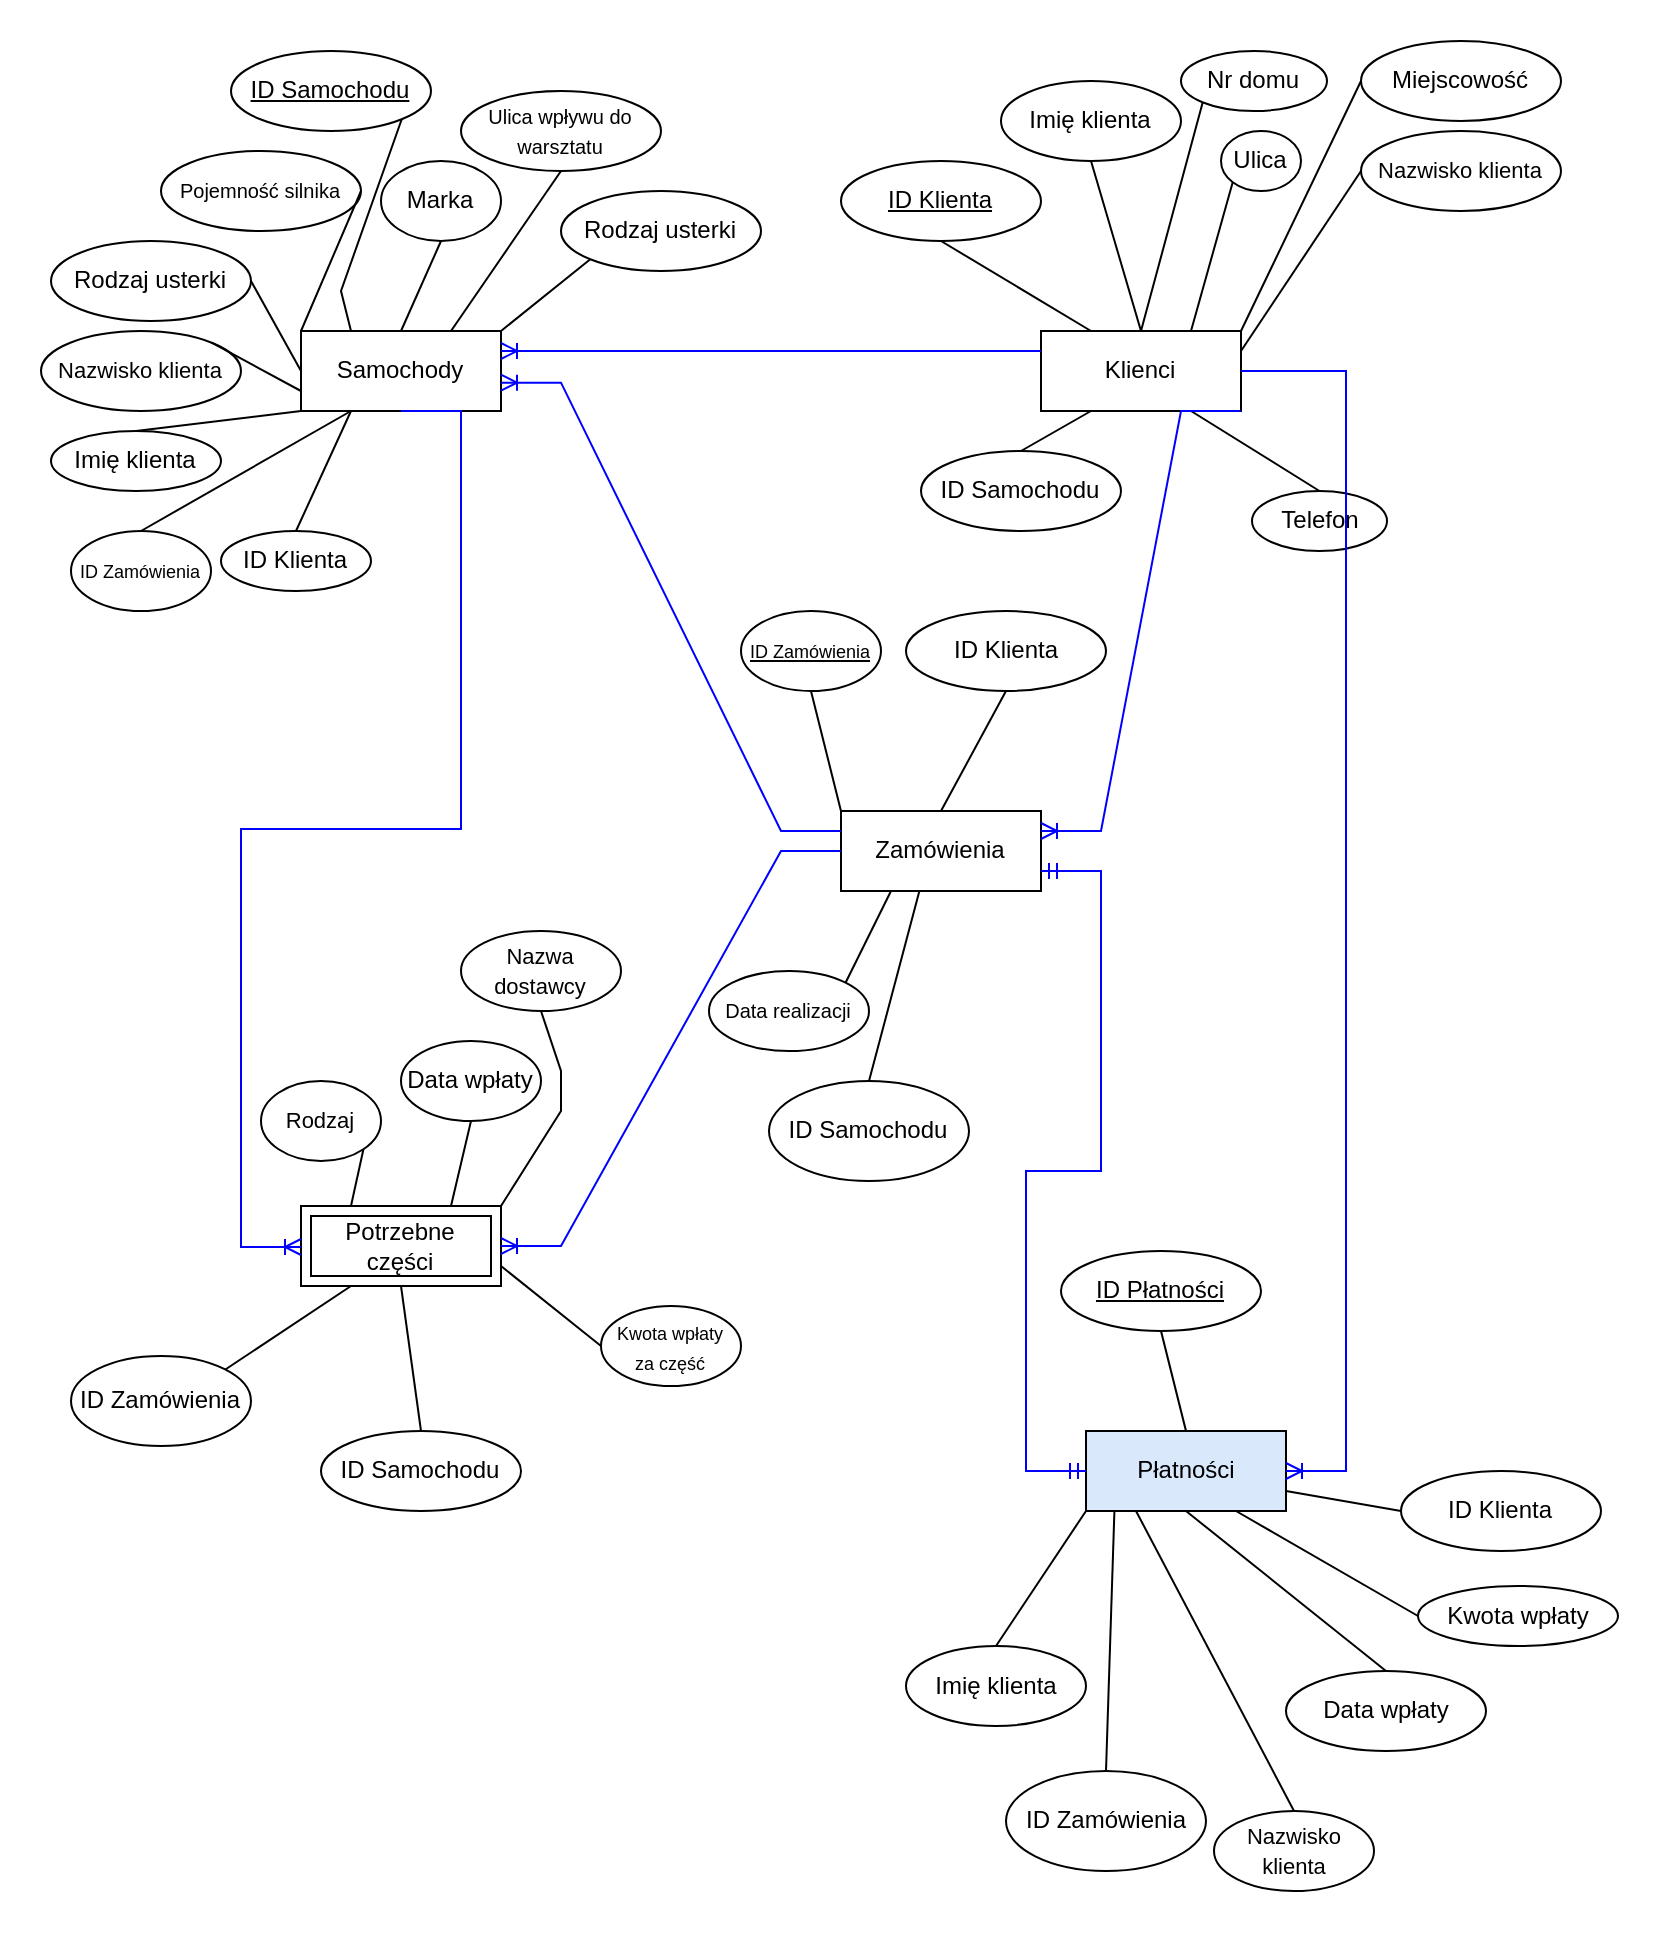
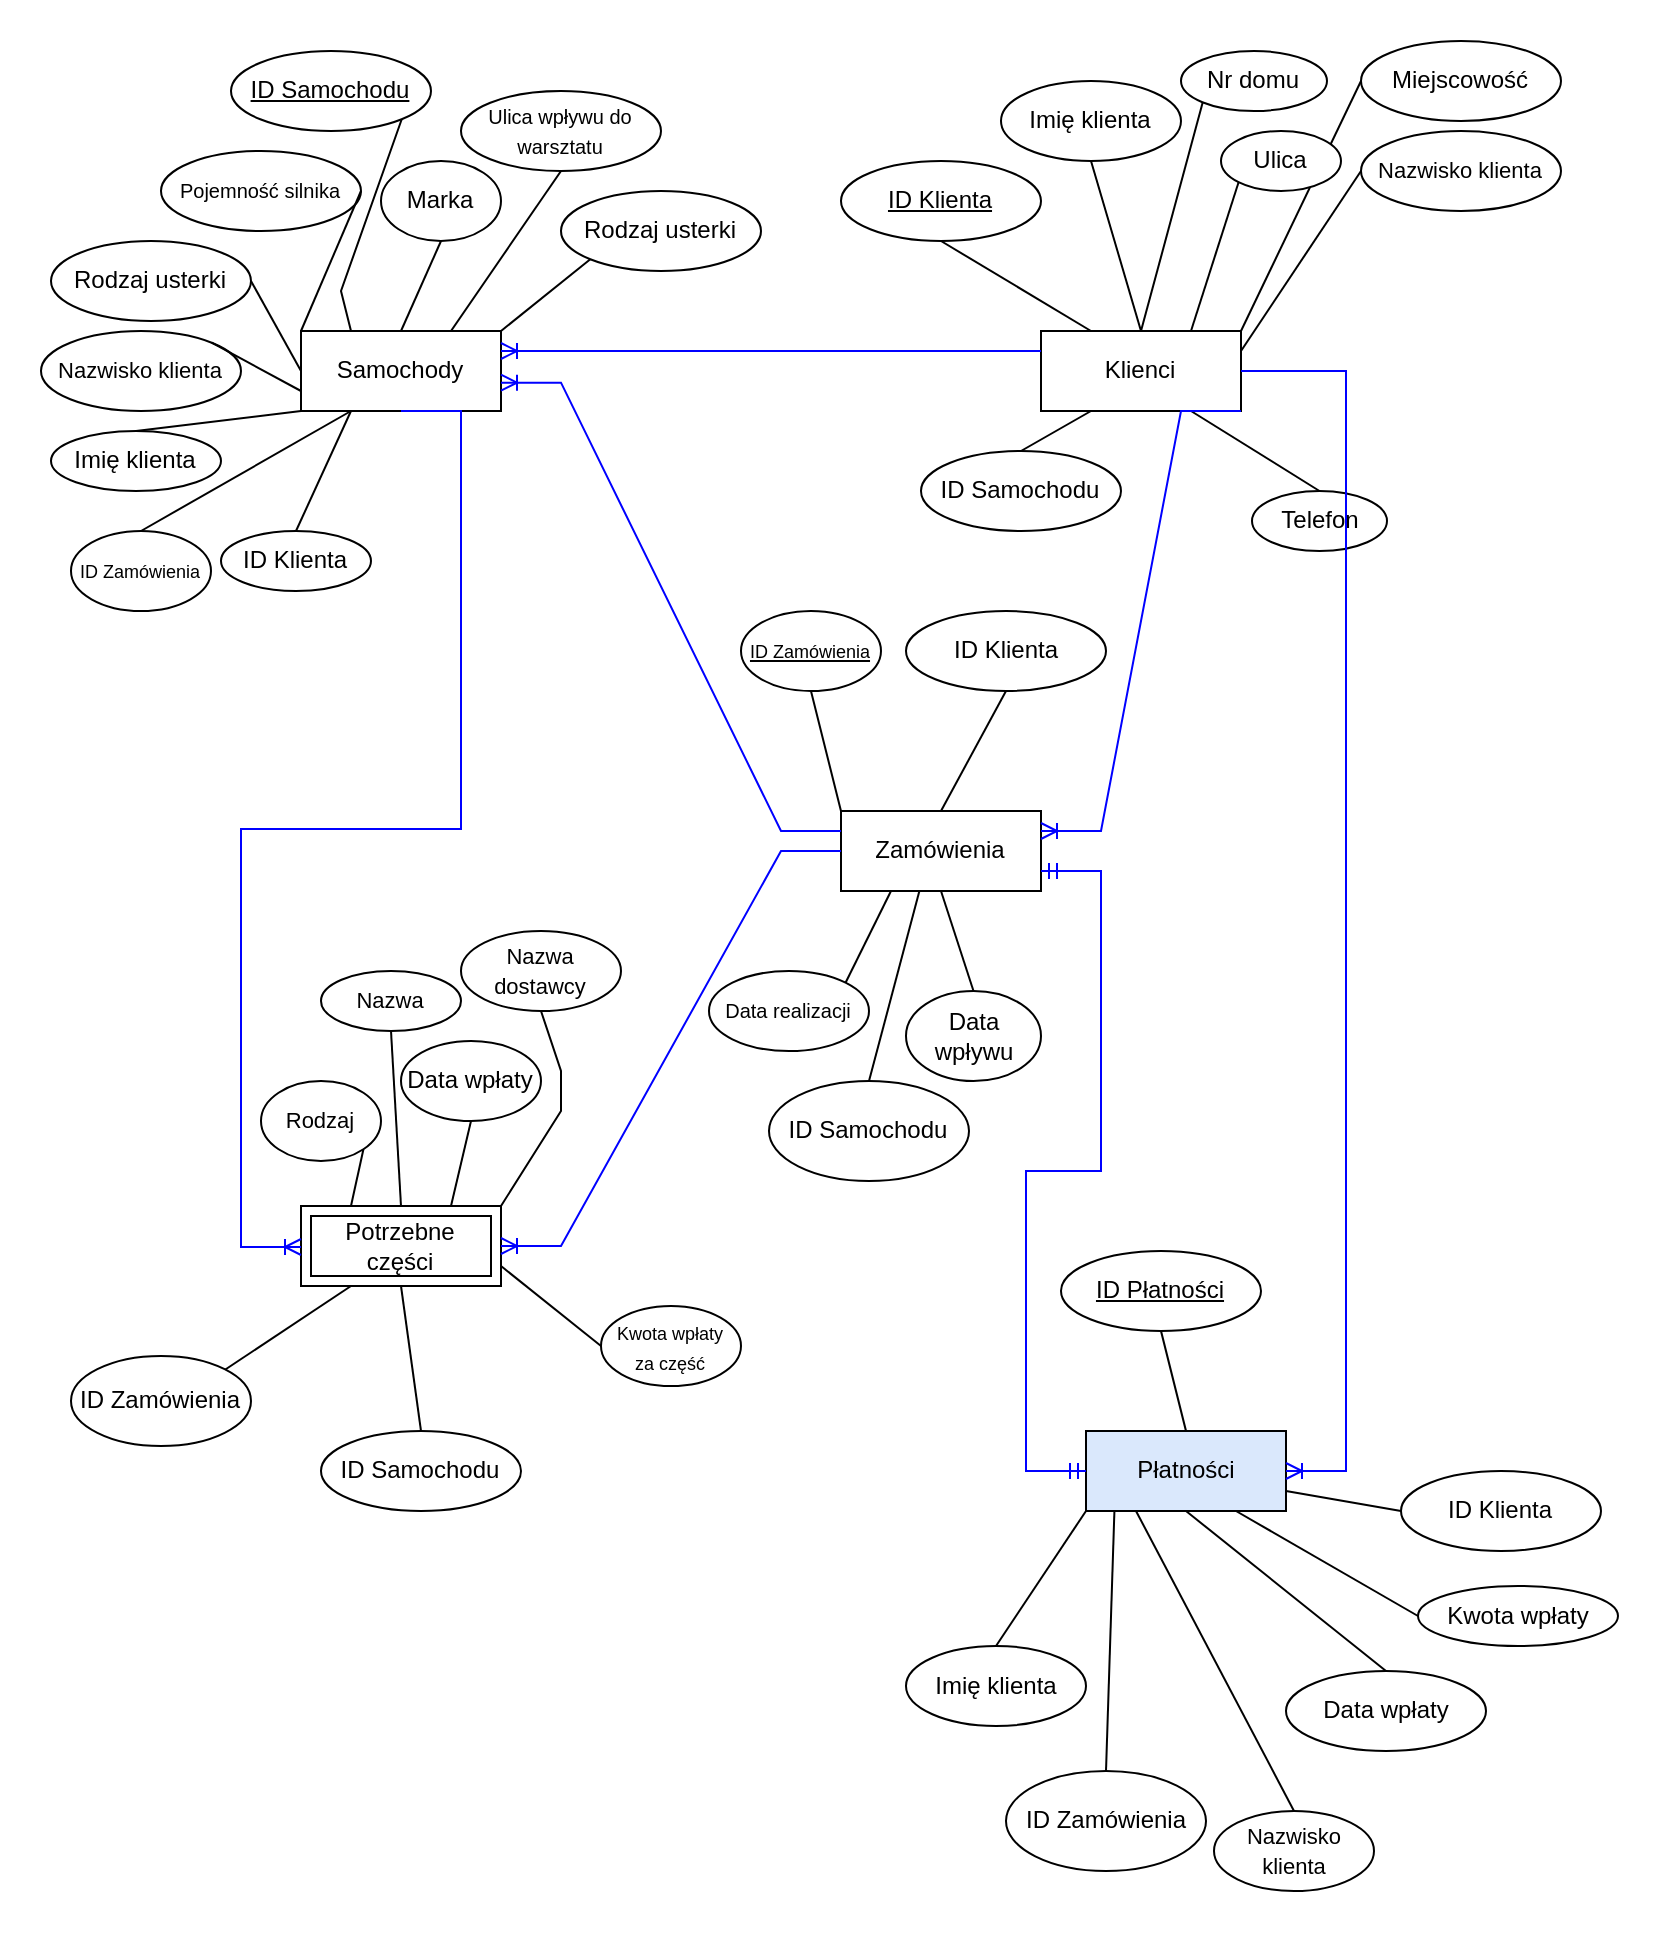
(1261, 161) -> (1281, 161)
none -> (957, 941)
none -> (391, 1001)
none -> (974, 1036)
none -> (396, 1118)
